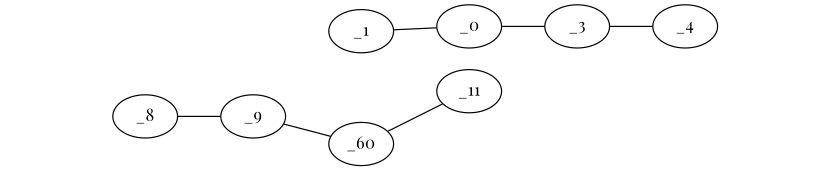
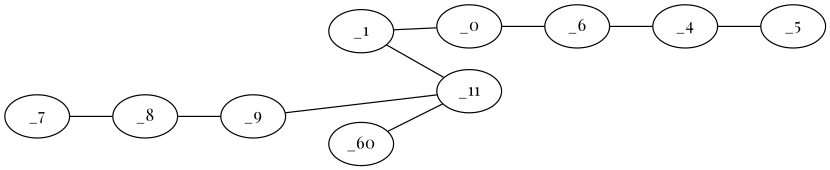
(577, 26) -> (577, 26)
none -> (793, 26)
none -> (415, 61)
none -> (37, 116)
(307, 130) -> (361, 104)
